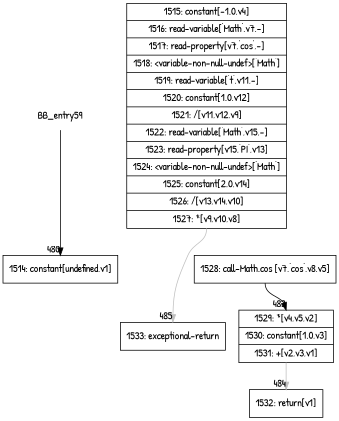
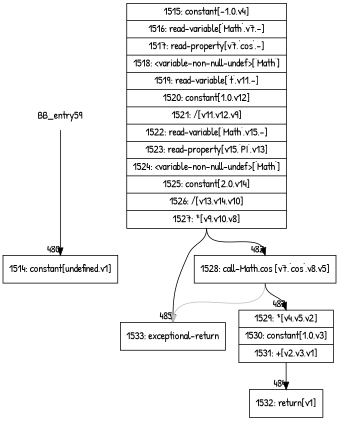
none -> (232, 242)
(182, 268) -> (182, 268)
none -> (223, 303)
(286, 372) -> (286, 372)
